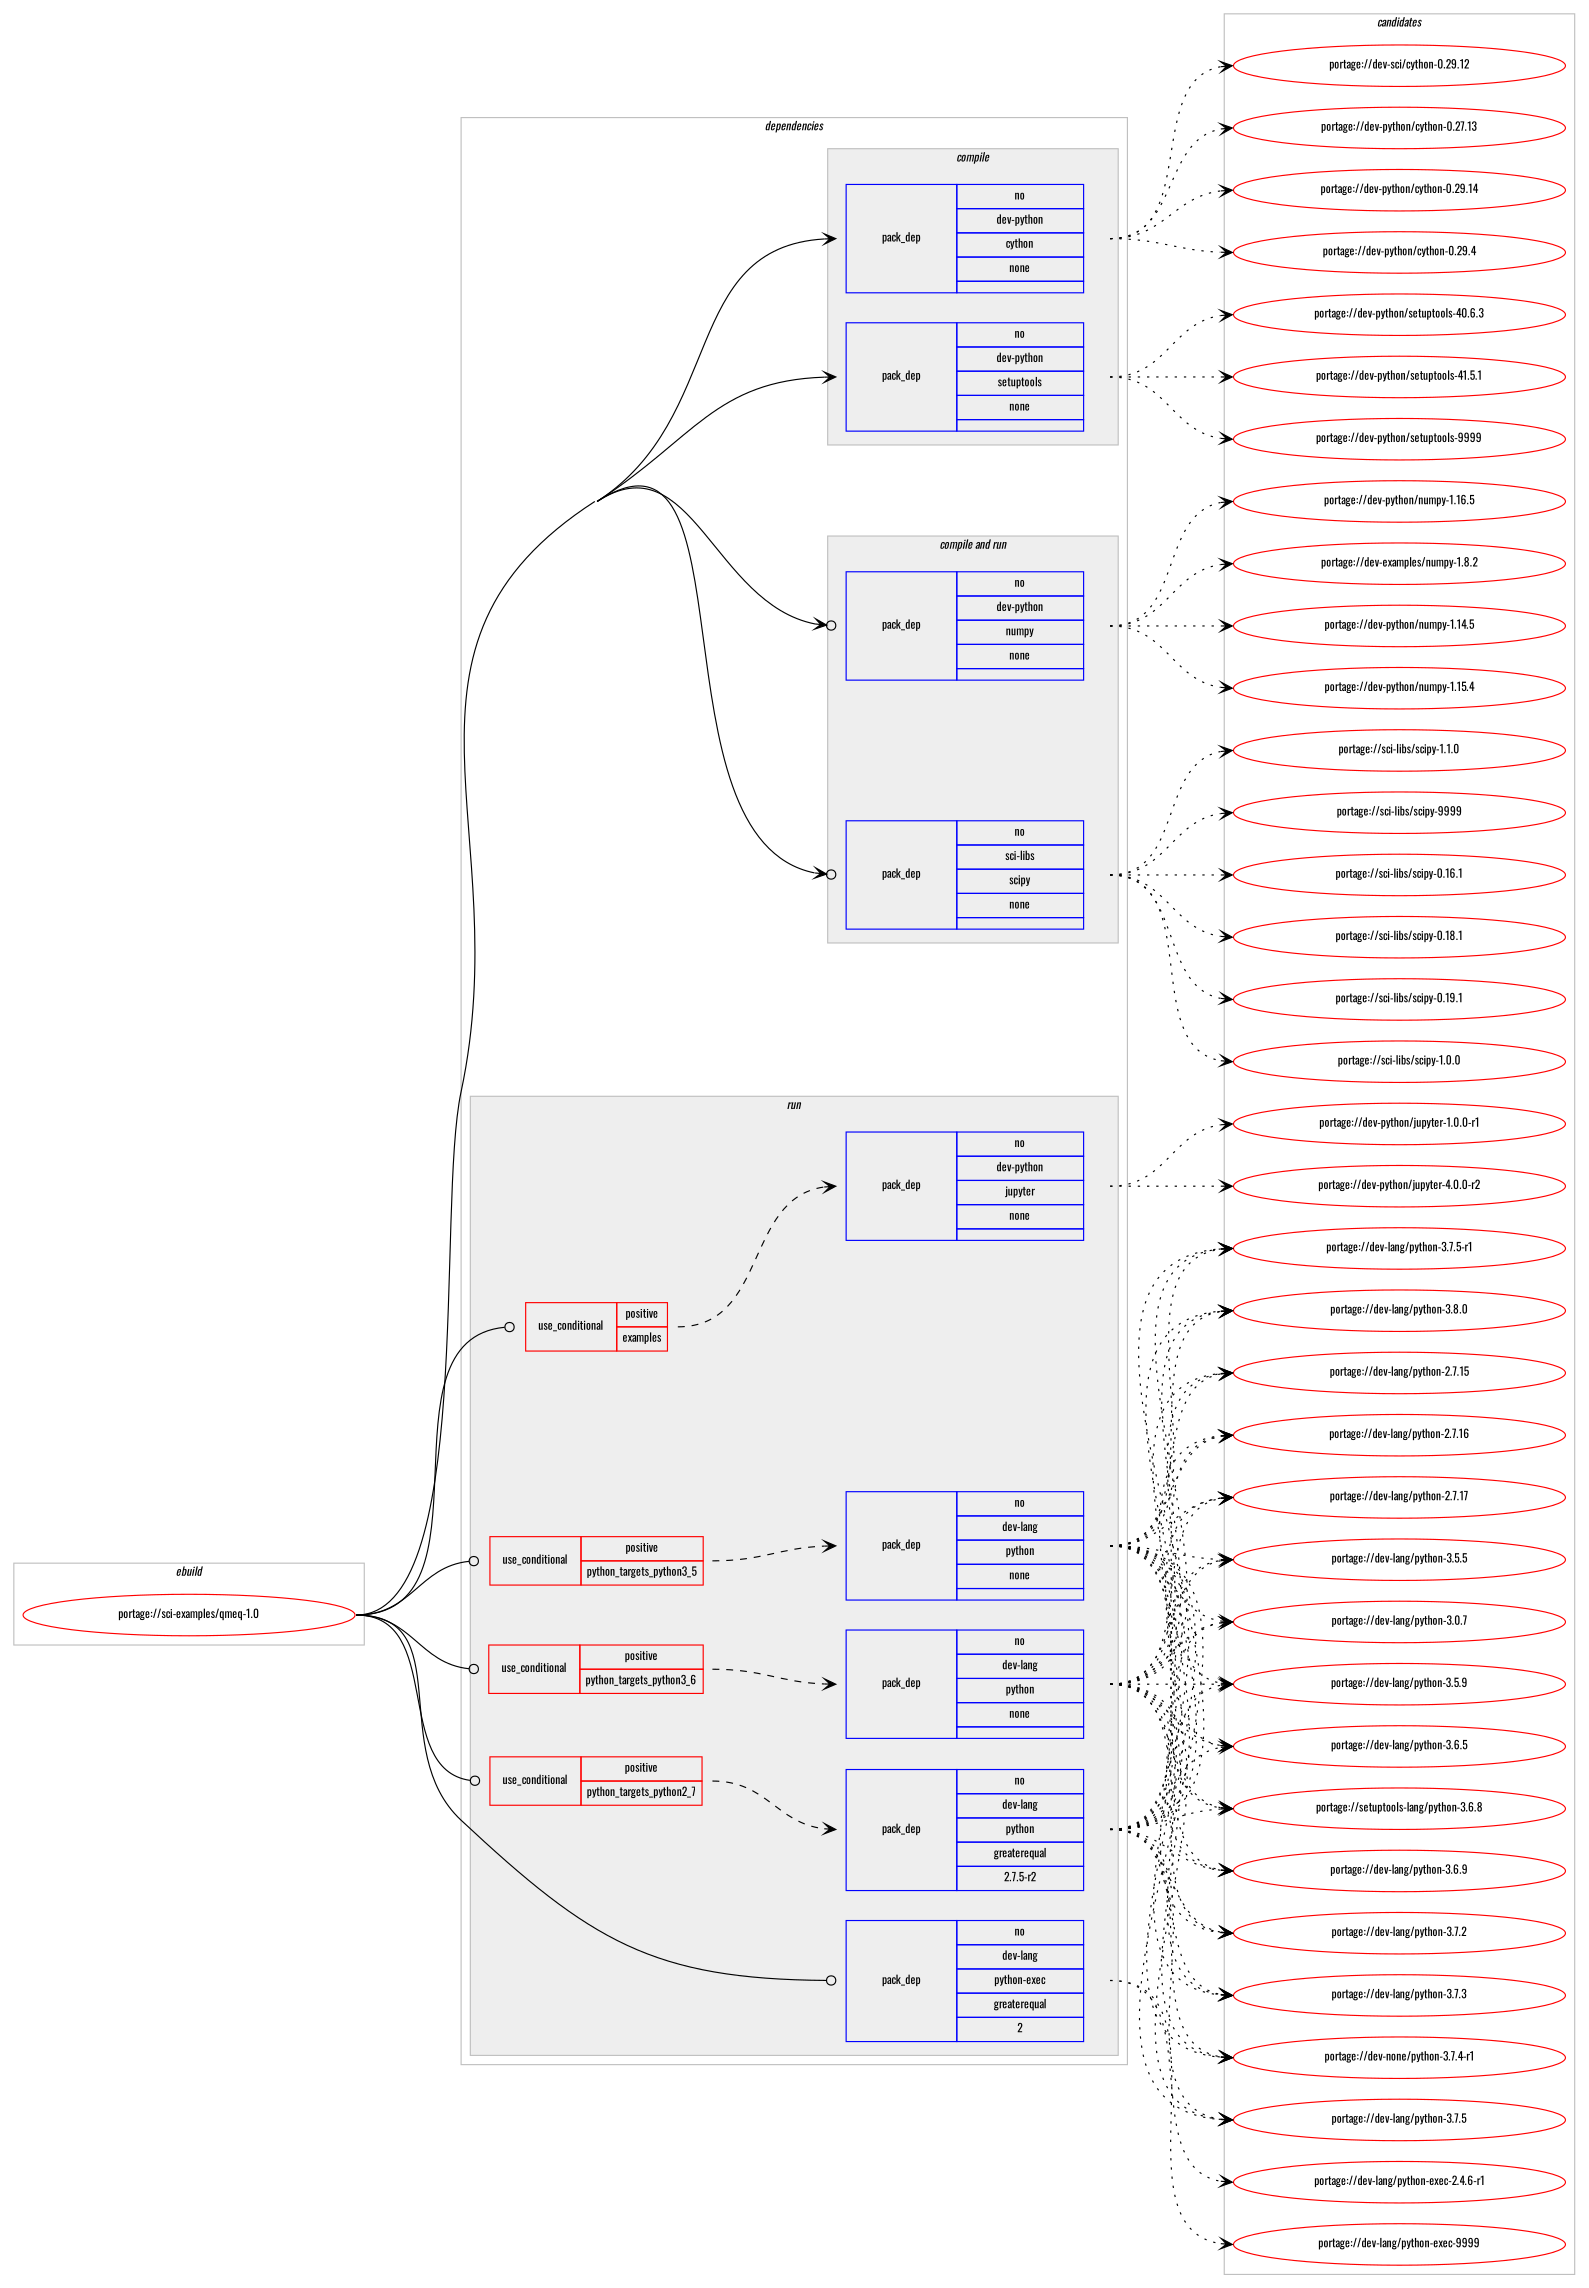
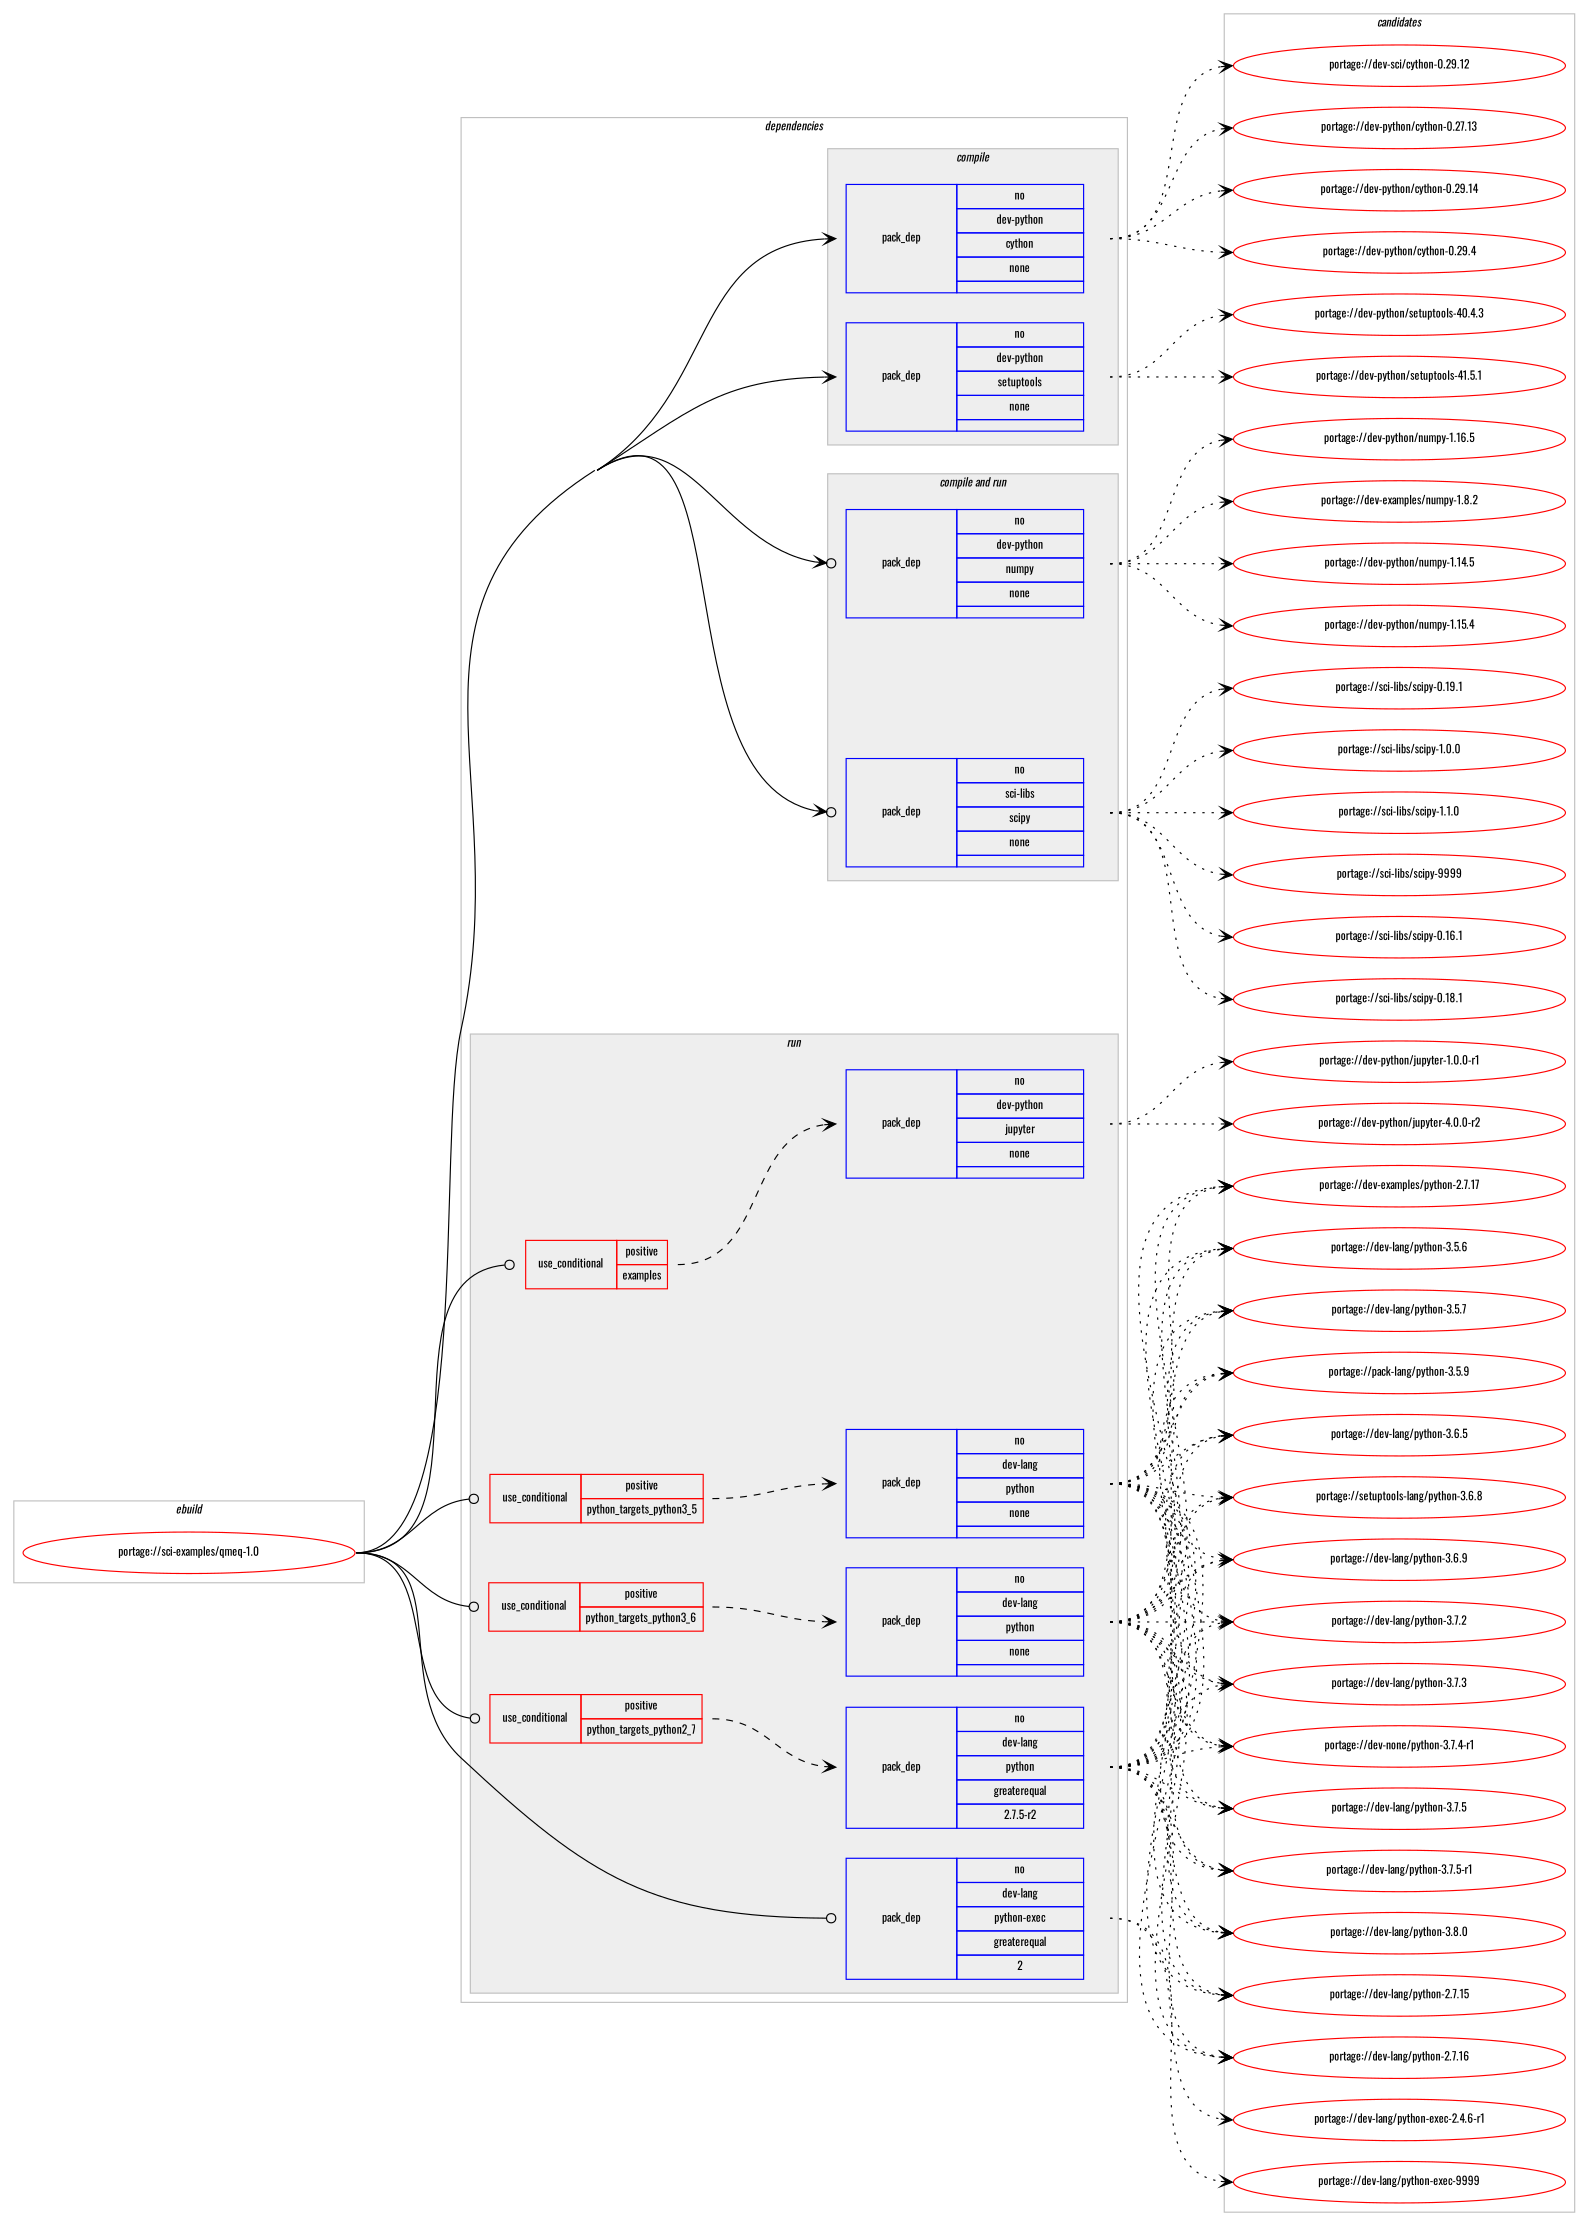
(1399, 315) -> (1399, 315)
(1399, 439) -> none
(1399, 1497) -> (1399, 1186)
(1399, 1560) -> (1399, 1248)
(1399, 1622) -> (1399, 1311)
(1399, 1684) -> (1399, 1373)
